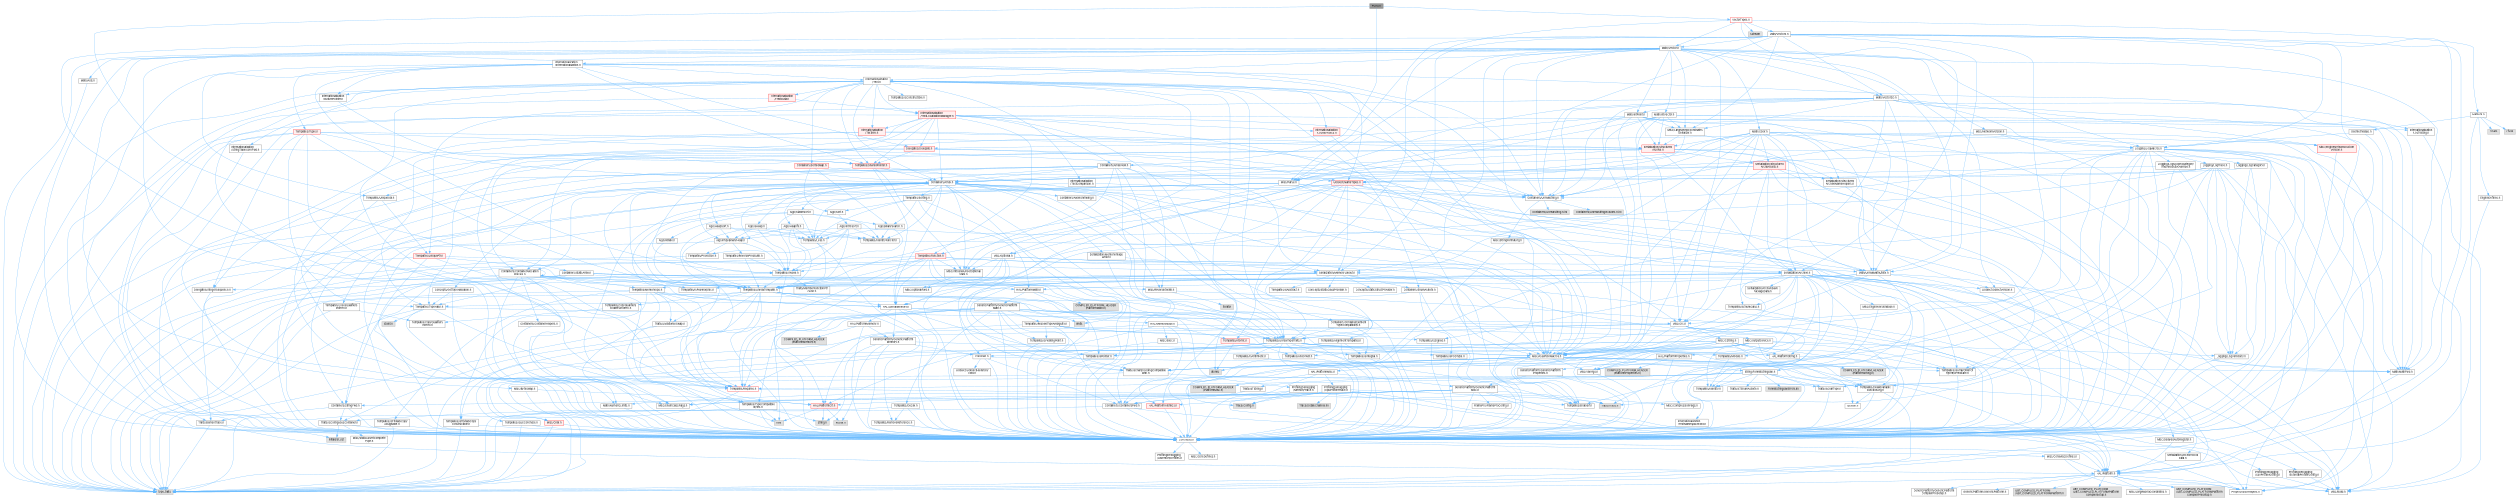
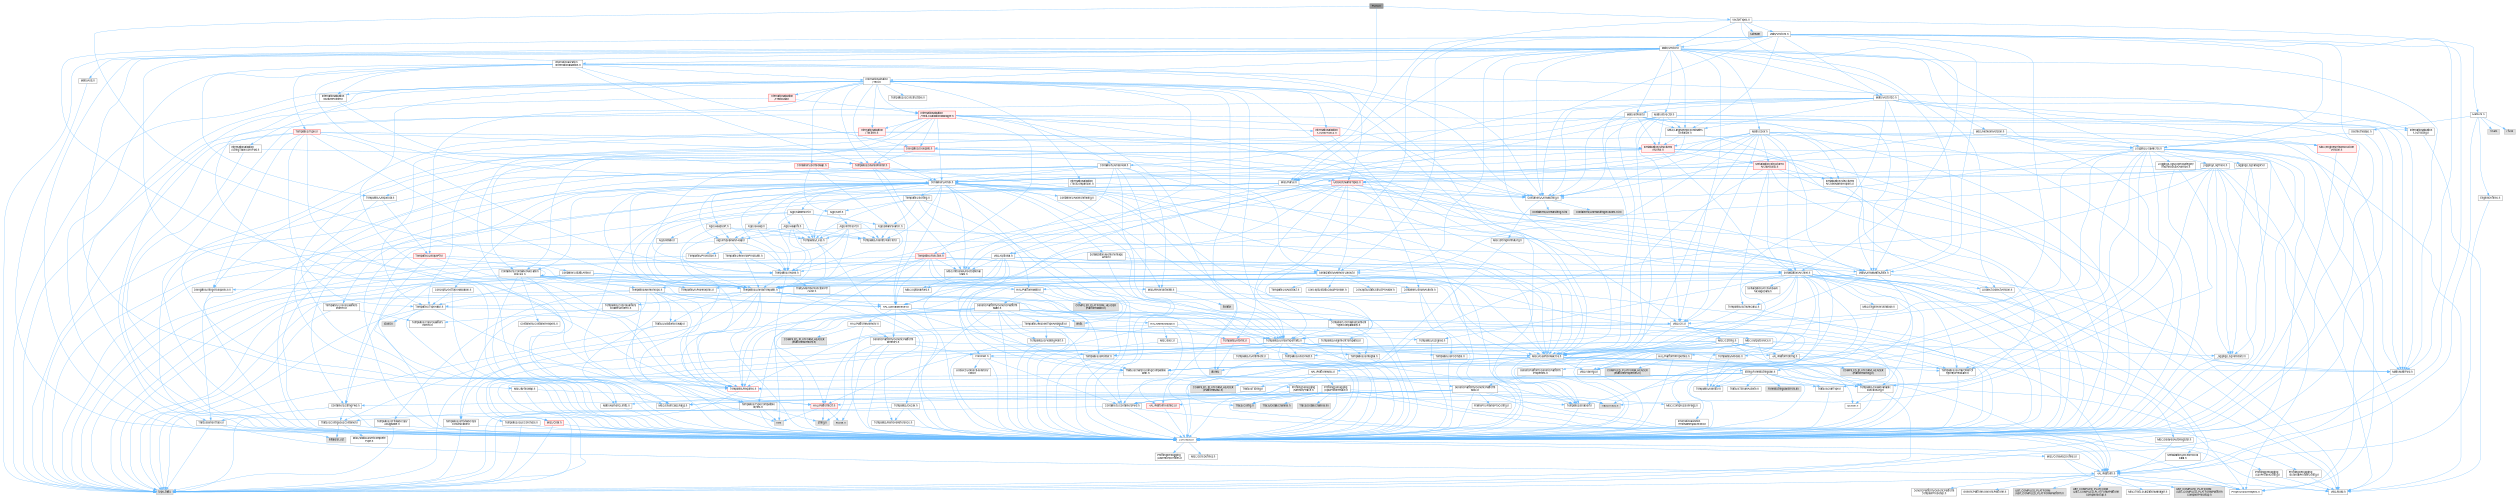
(1741, 20) -> (1741, 20)
(1235, 375) -> (1439, 379)
none -> (1276, 406)
(2148, 492) -> (2148, 492)
